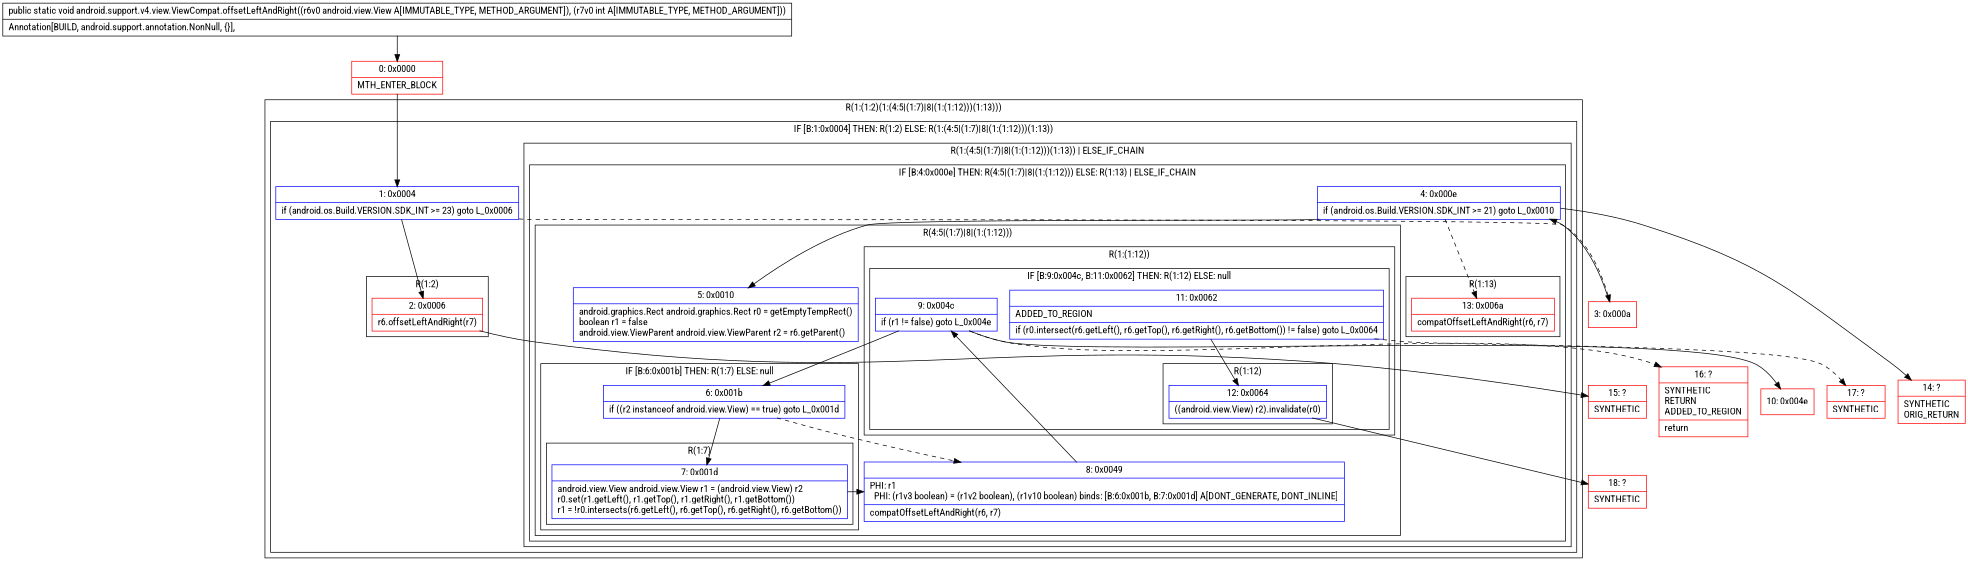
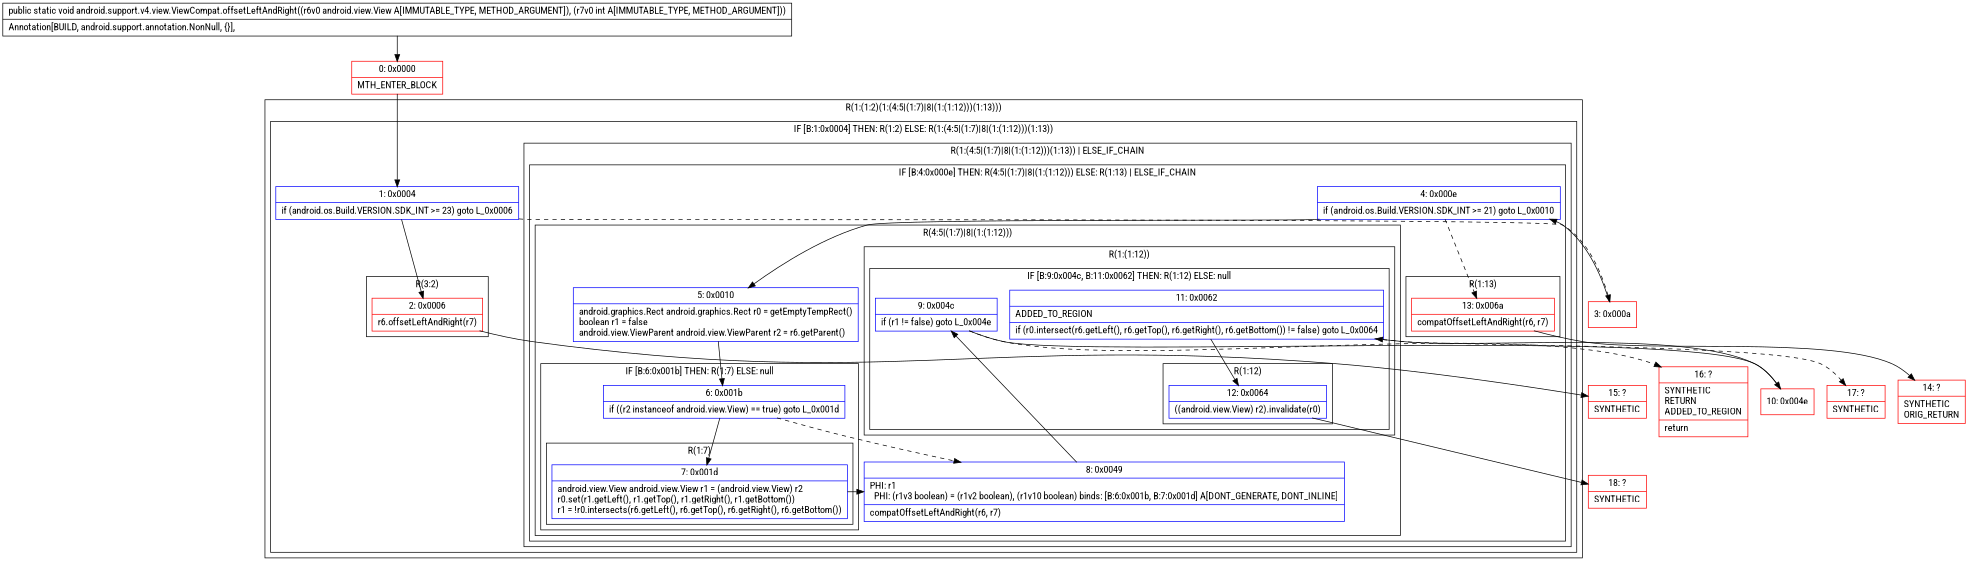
(1746, 265) -> (1724, 346)
(427, 285) -> (427, 285)
none -> (1588, 343)
(834, 357) -> (720, 354)
